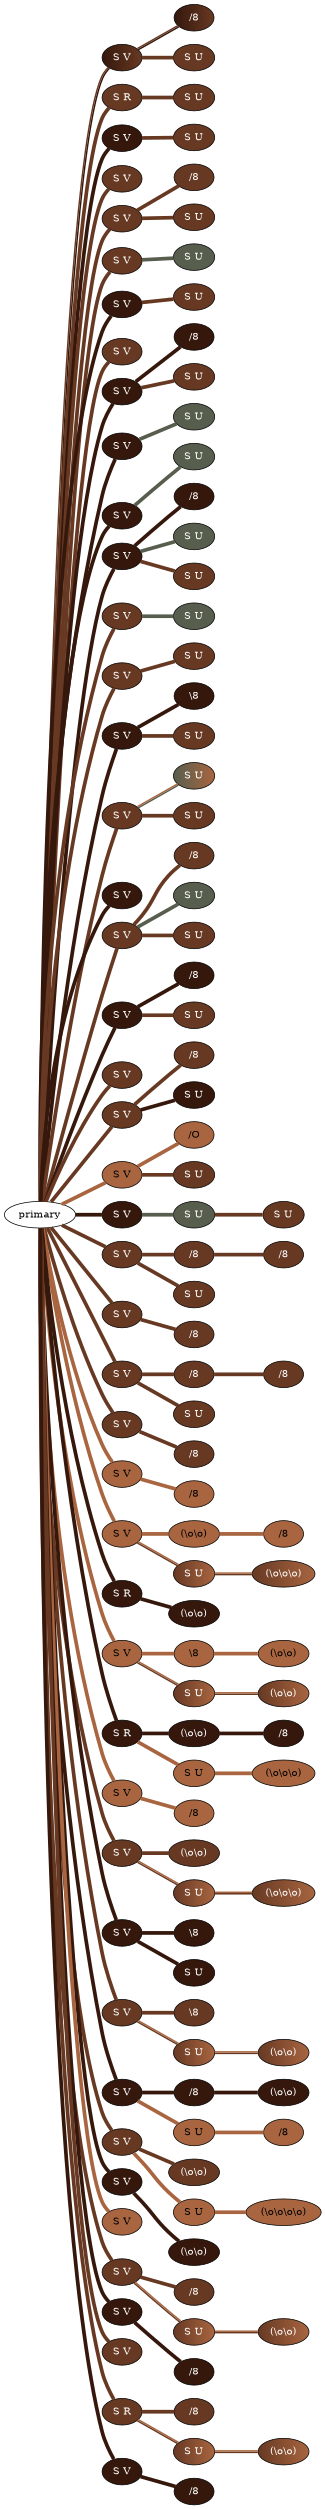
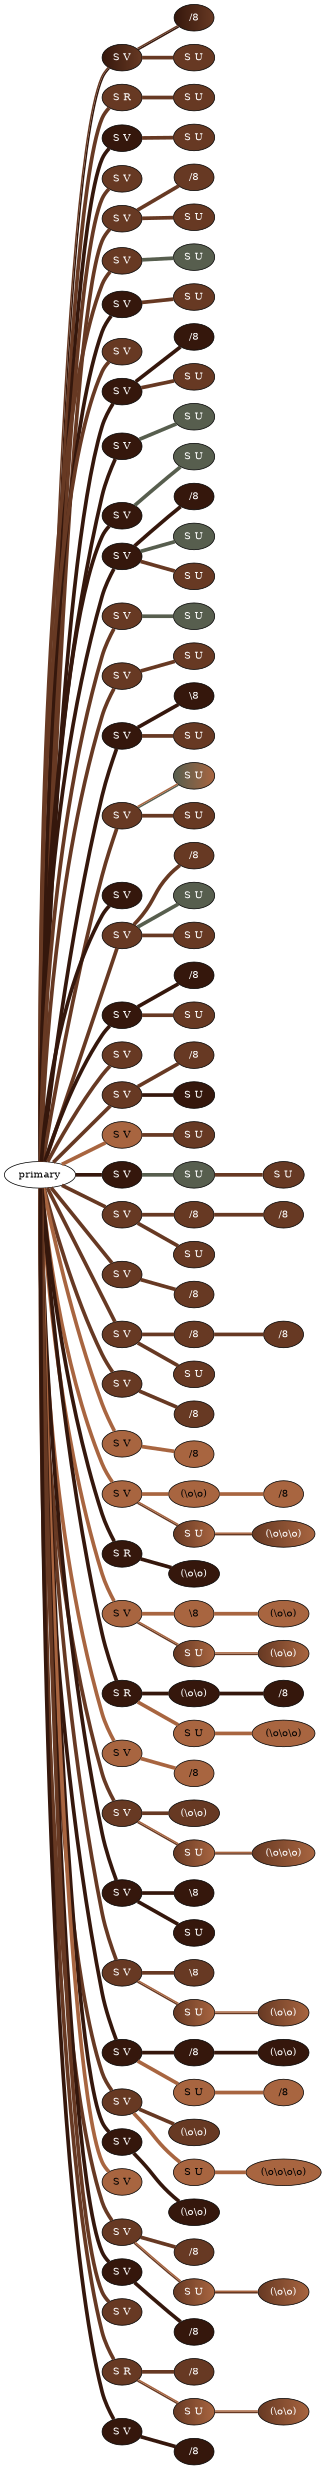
(194, 1135) -> none
